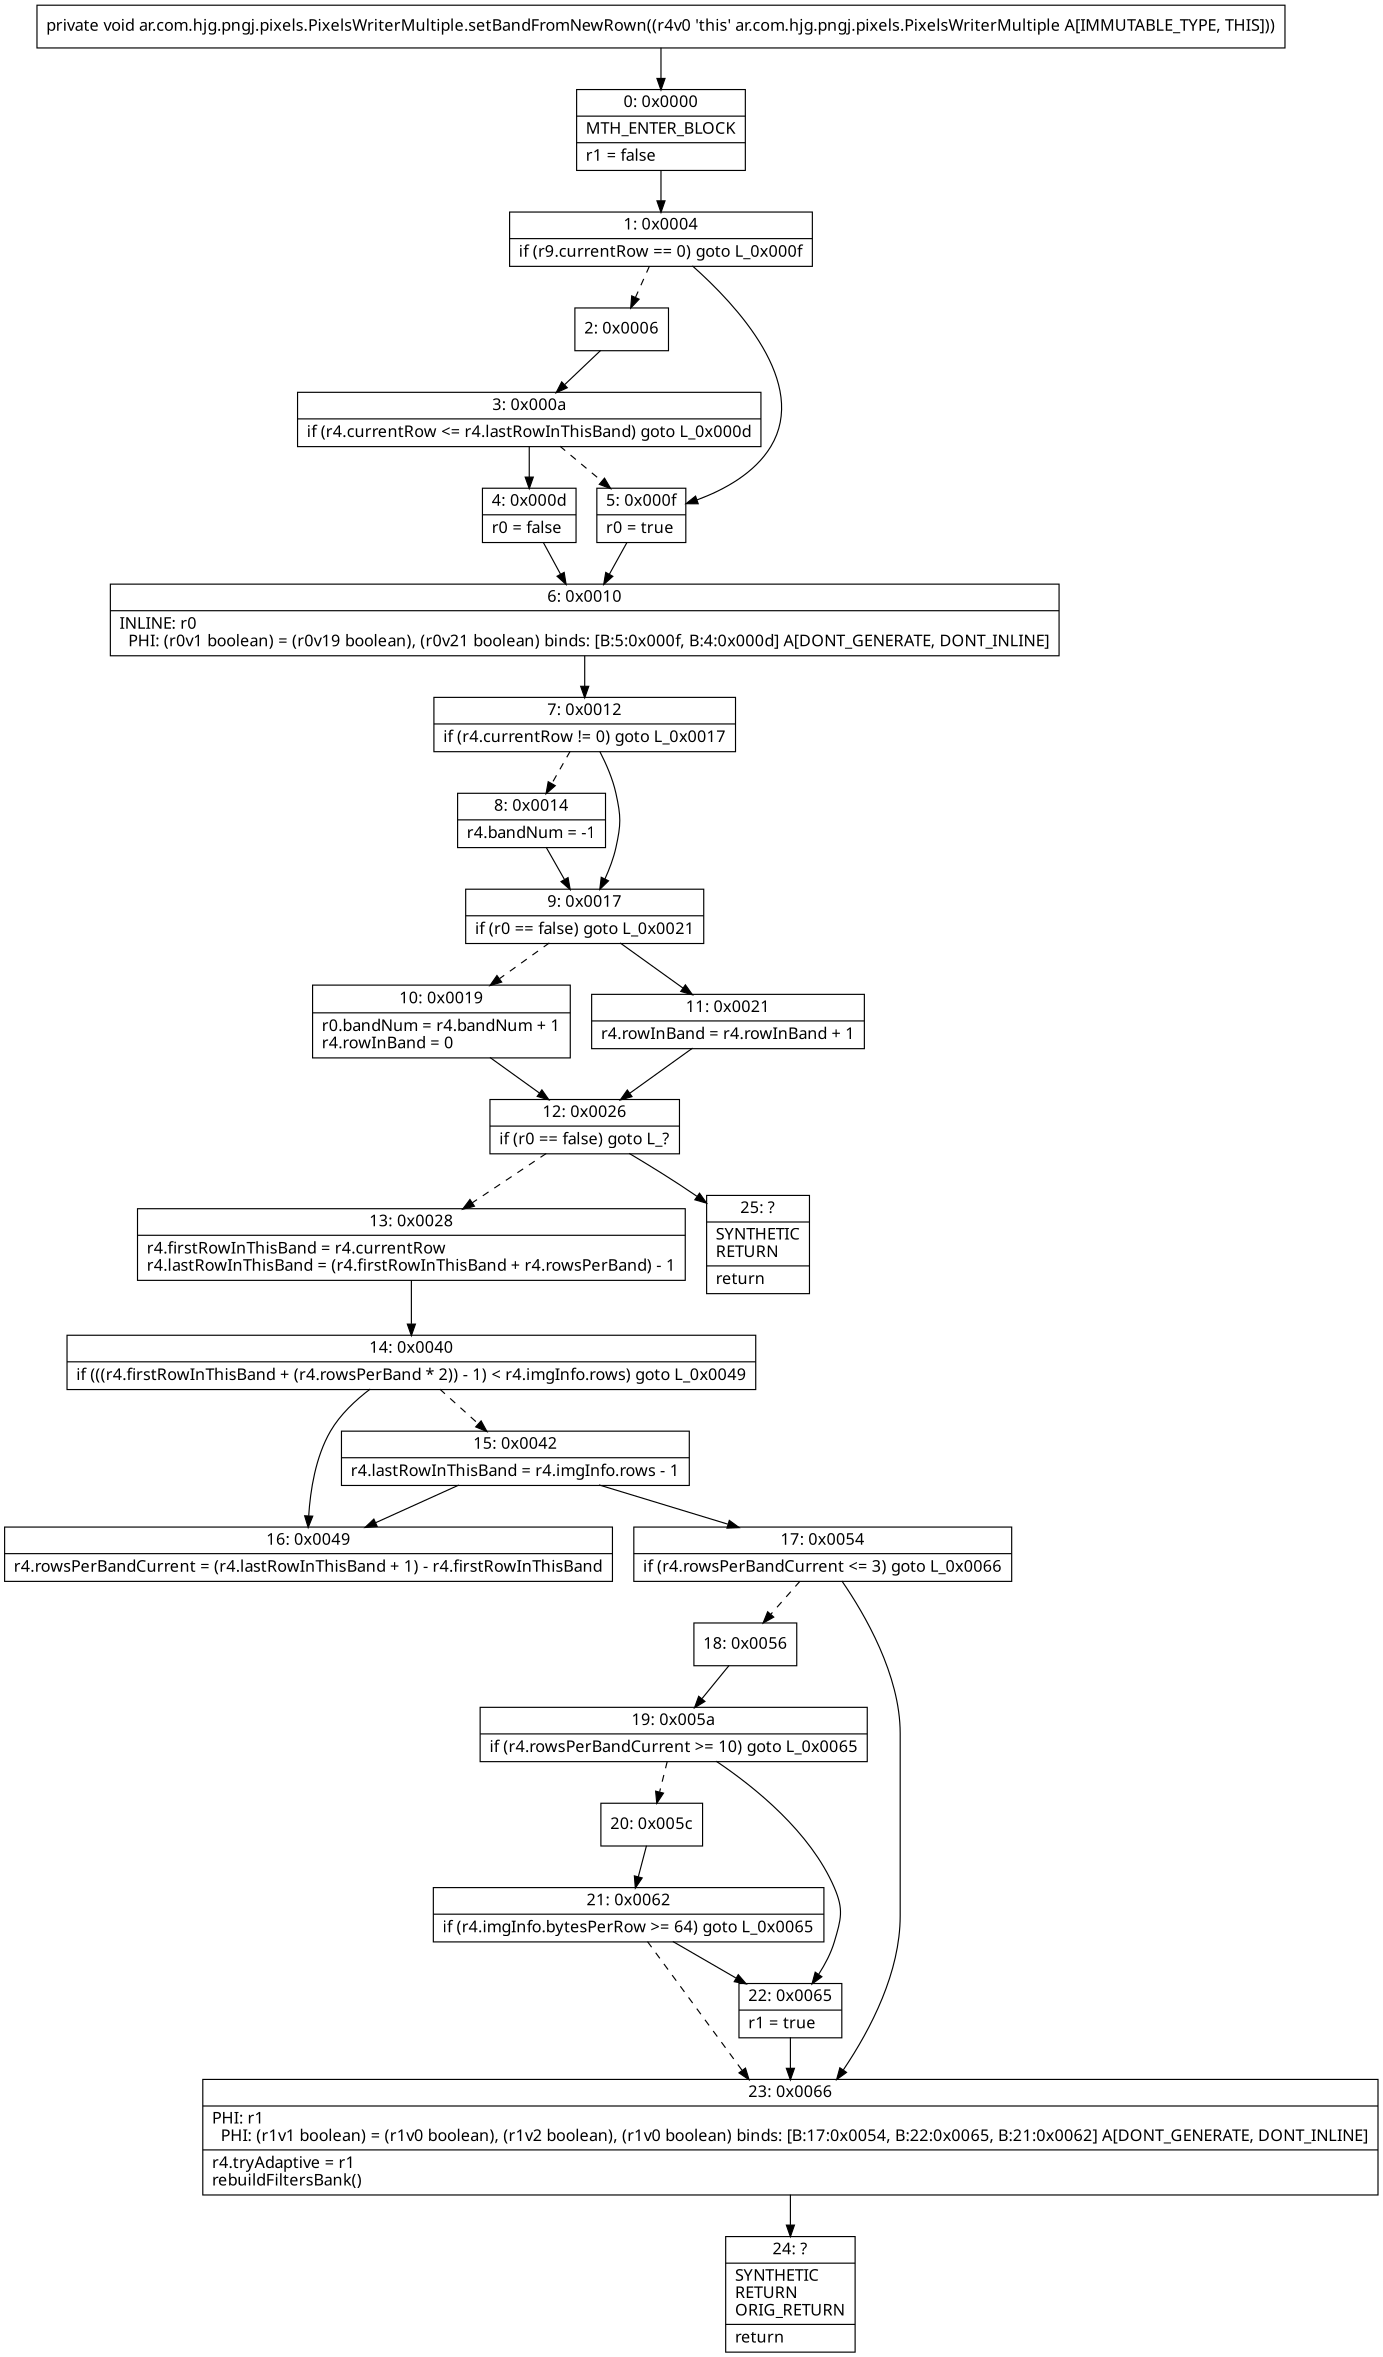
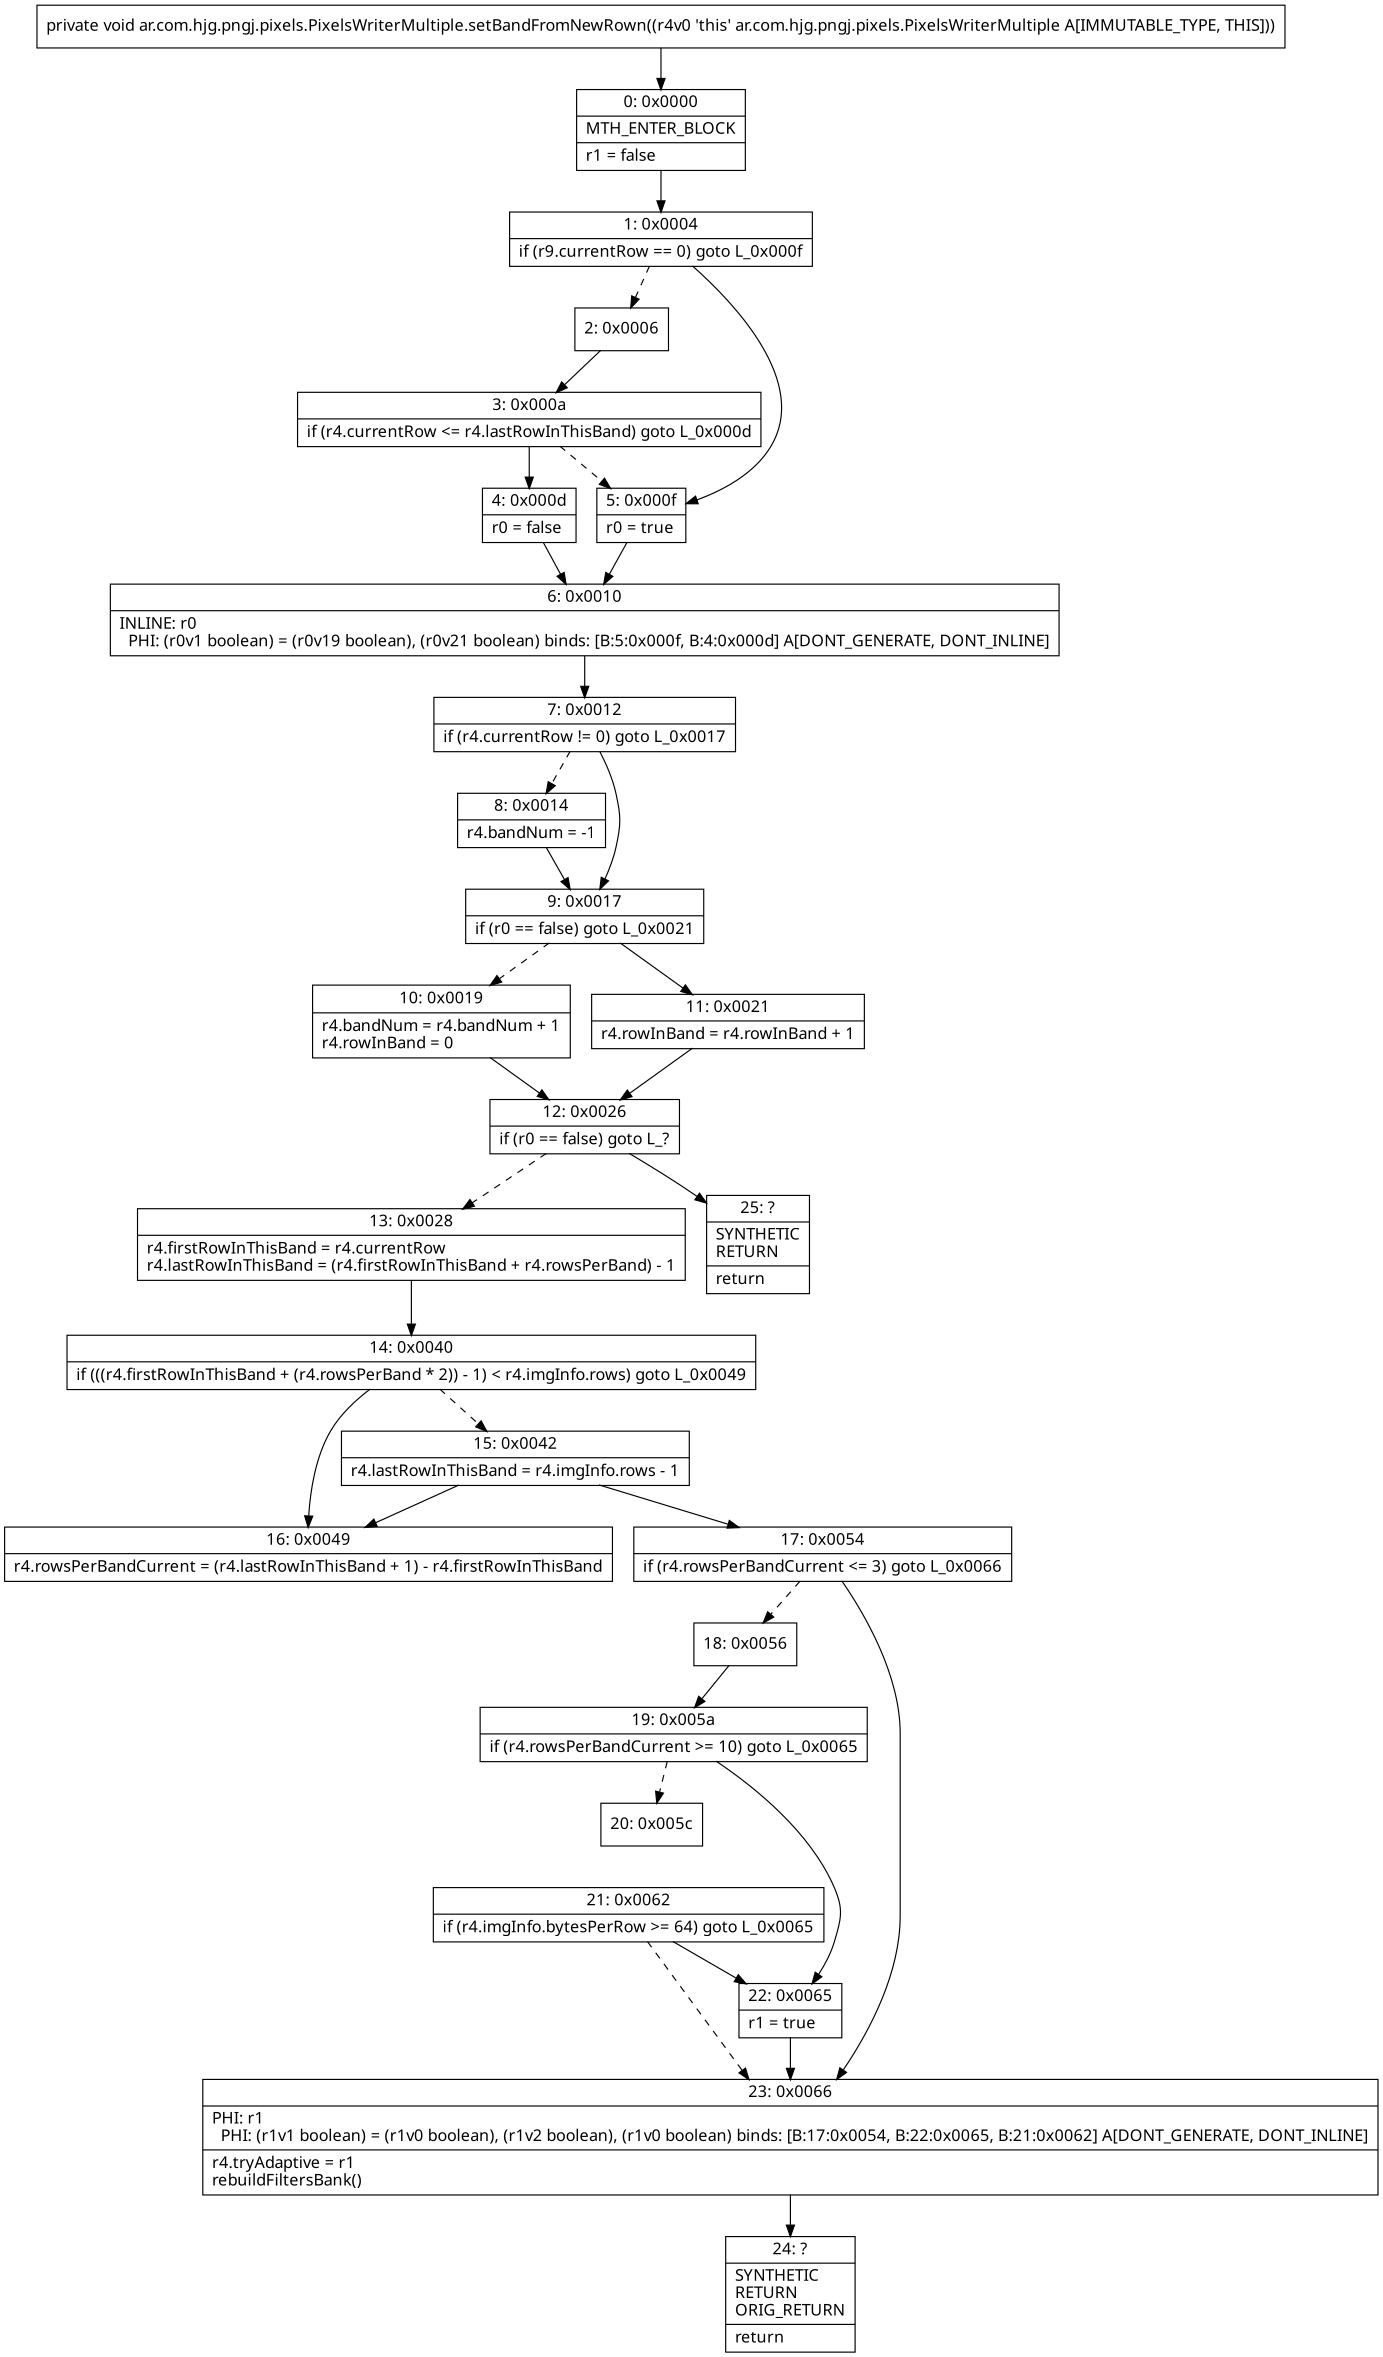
(441, 1026) -> (441, 1026)
(642, 1861) -> none
